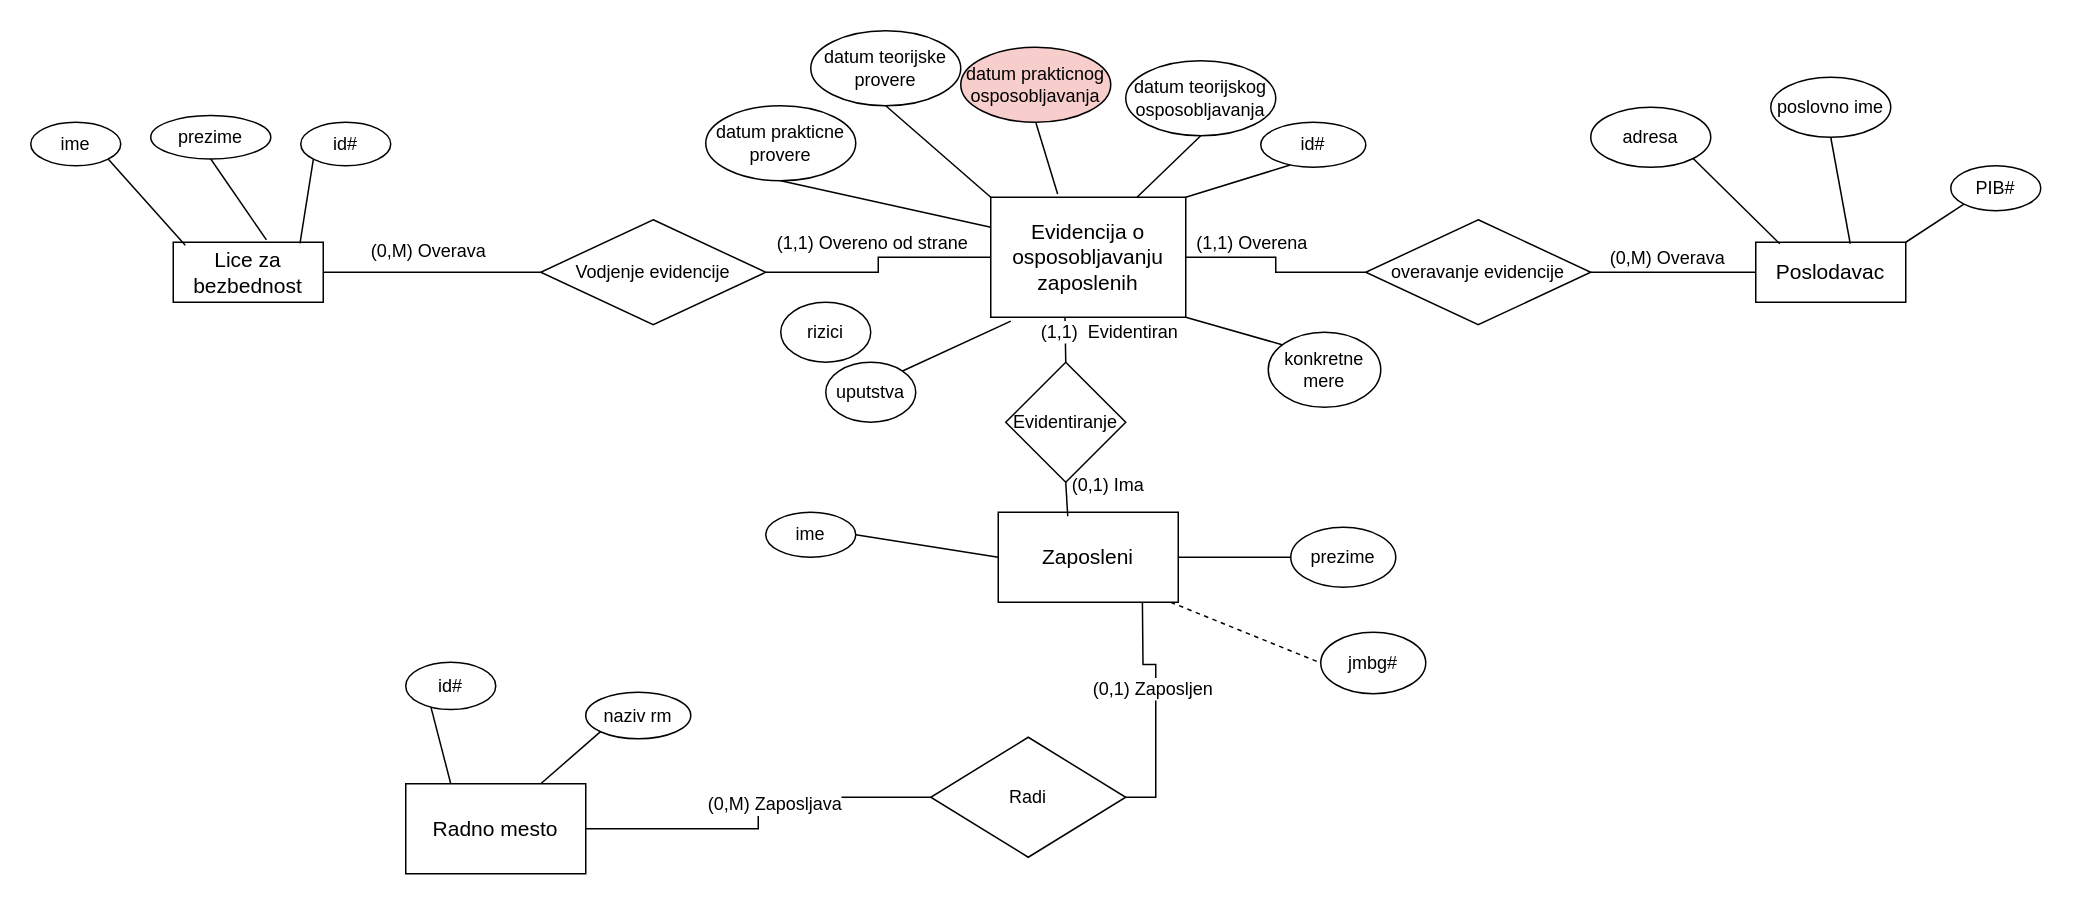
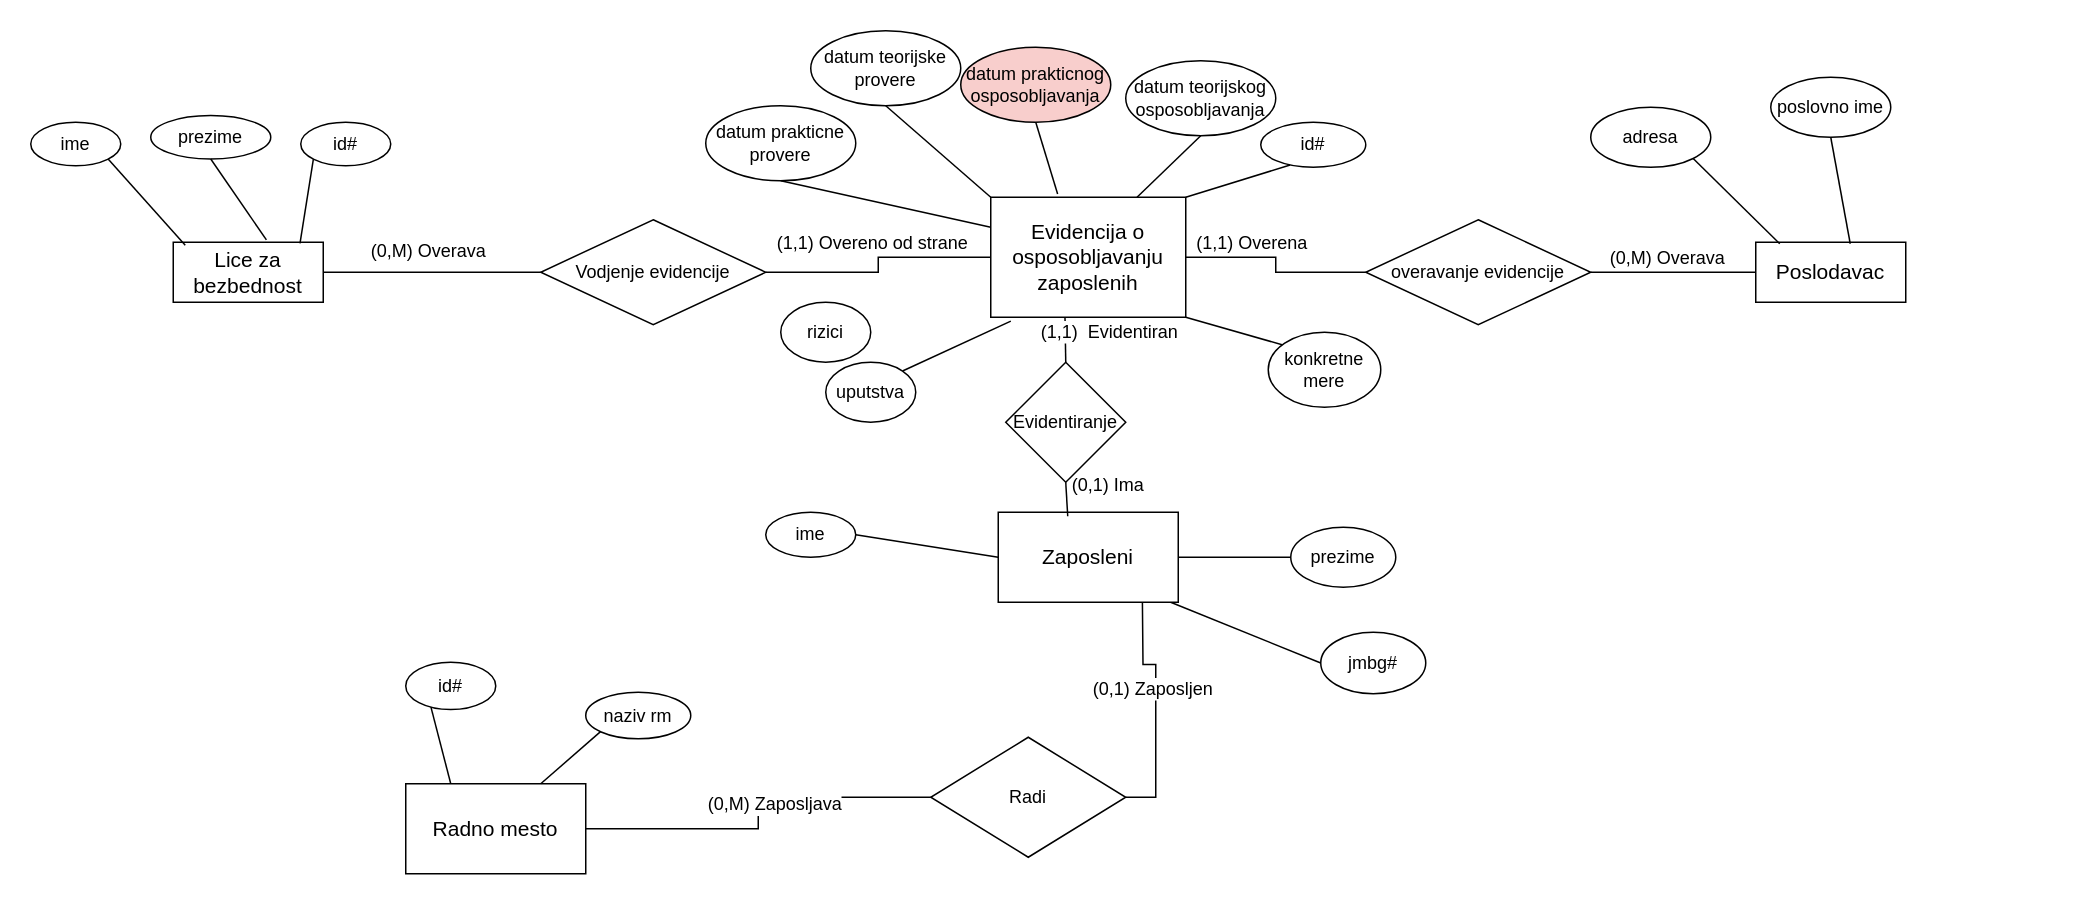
(1996, 188) -> none
(1935, 223) -> none
(1246, 633) -> (1246, 633)
